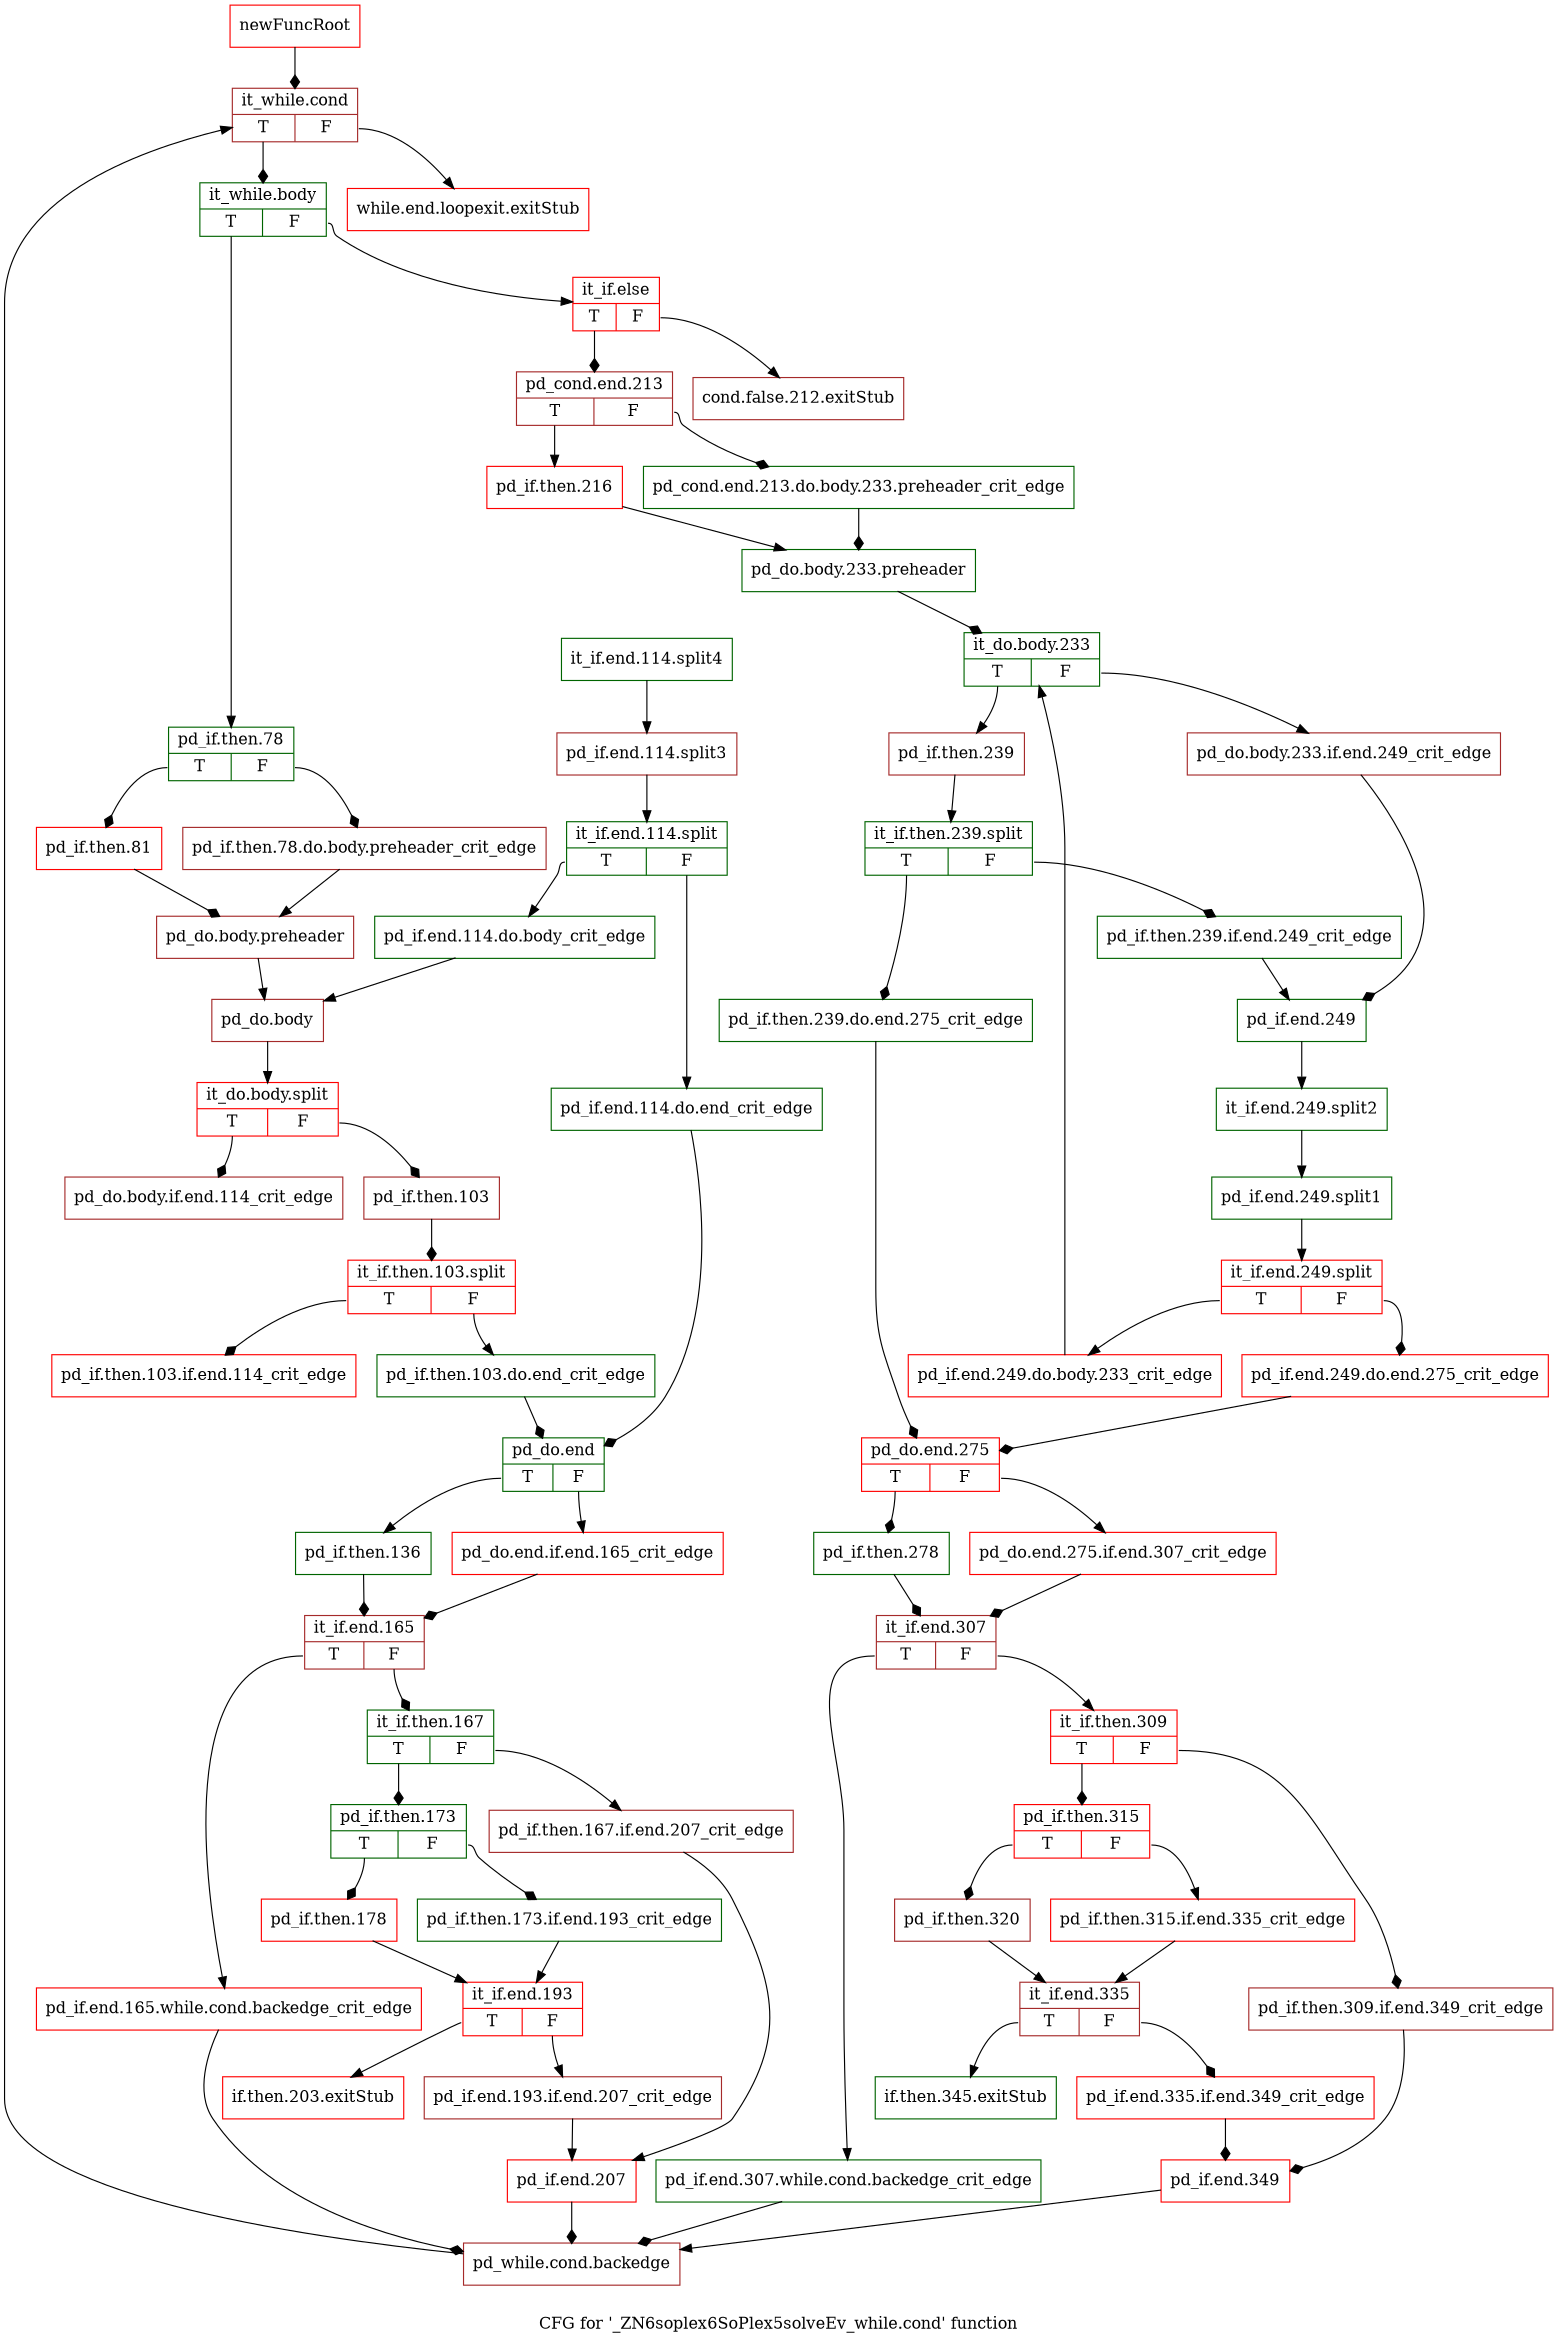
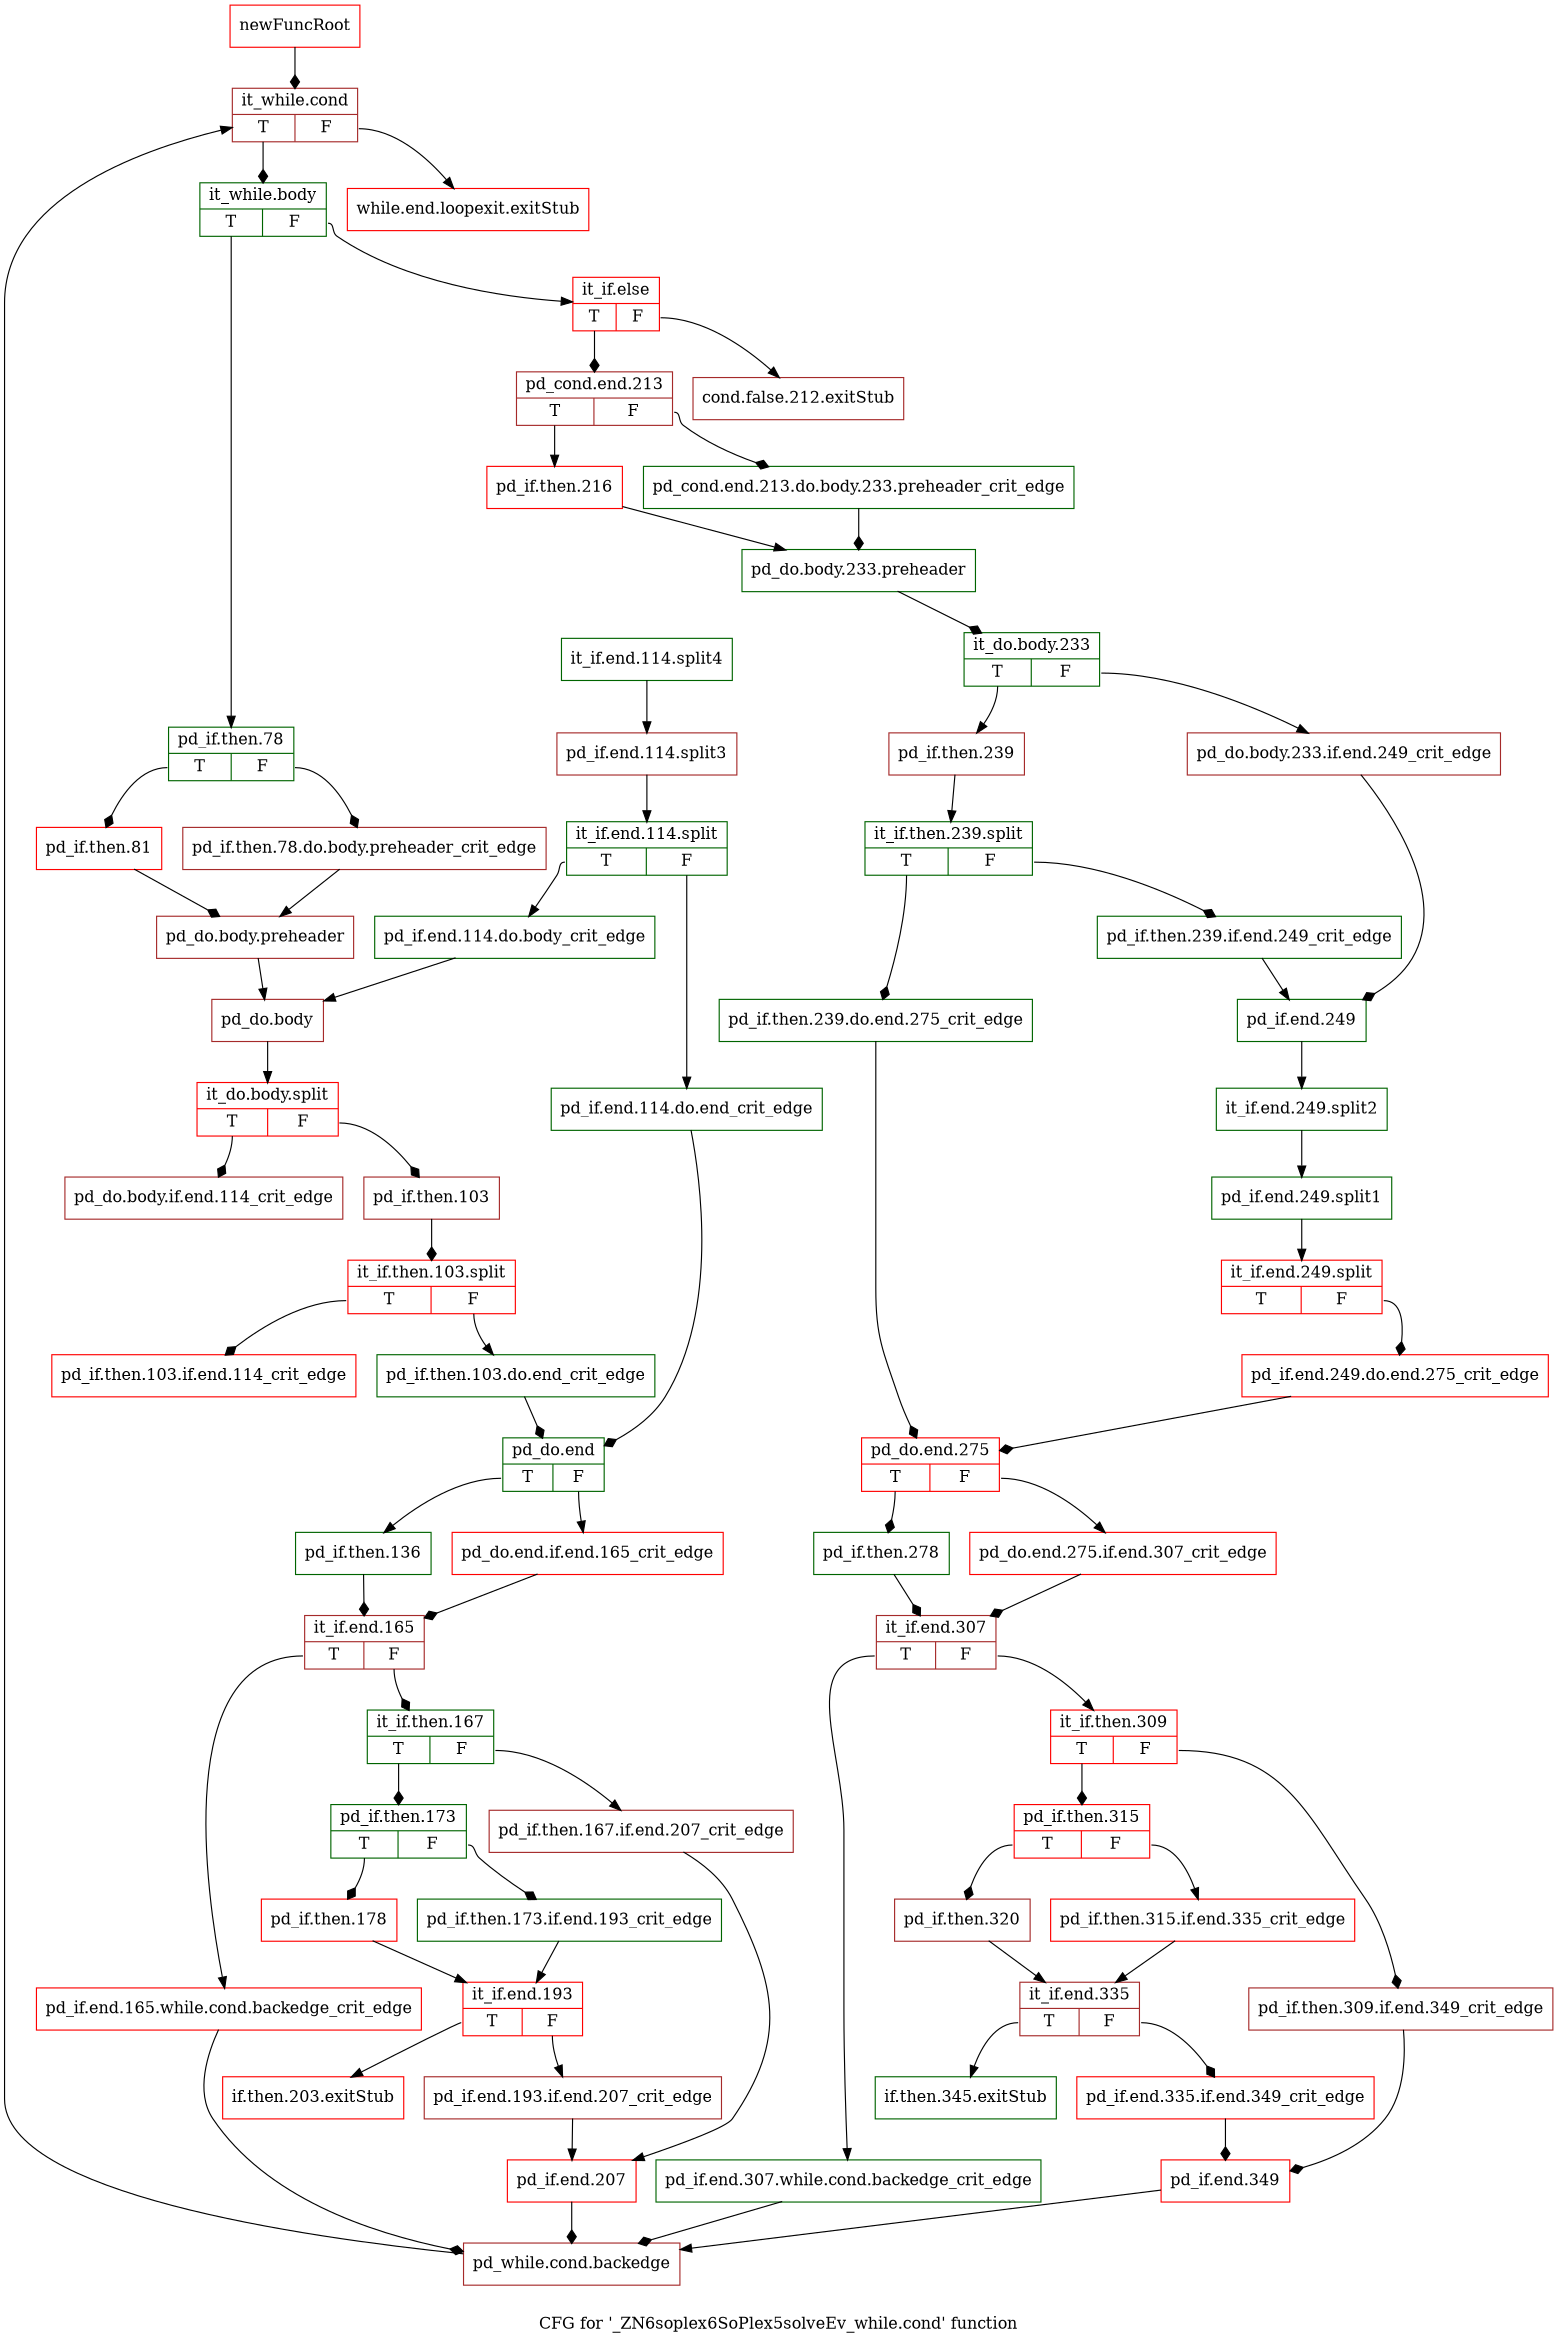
(1065, 1376) -> none
